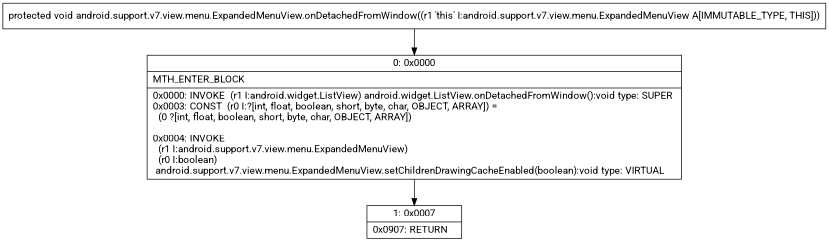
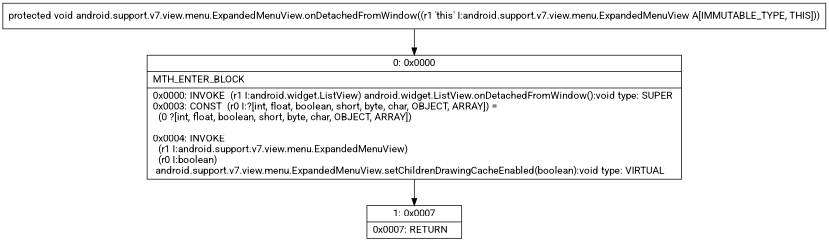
(414, 230) -> (414, 230)
